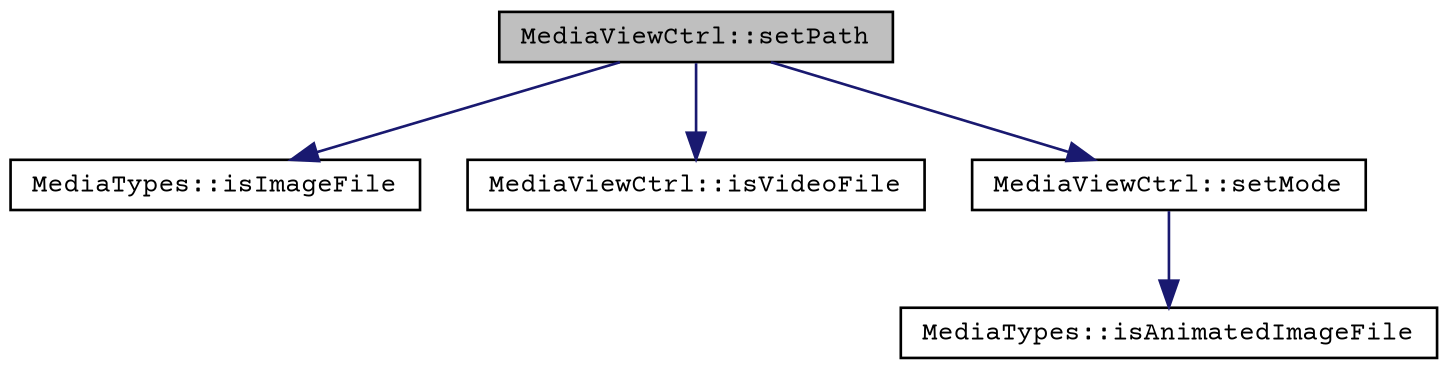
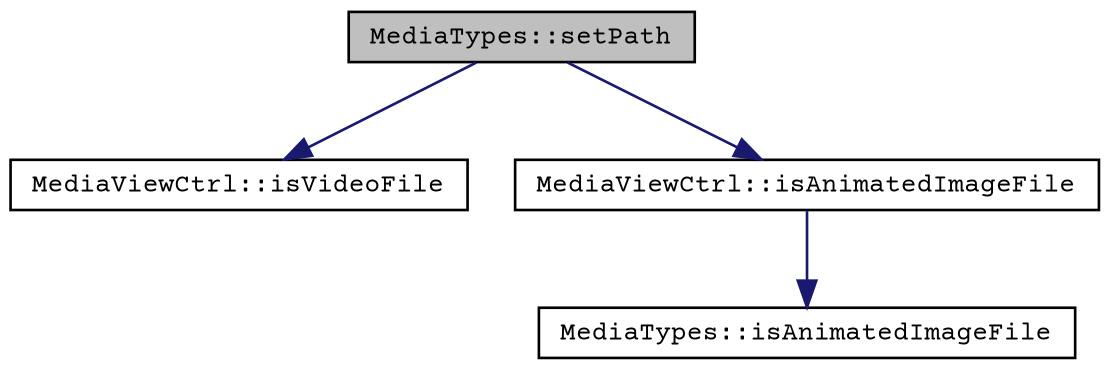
(696, 37) -> (522, 37)
(215, 185) -> none
(1169, 185) -> (807, 185)
